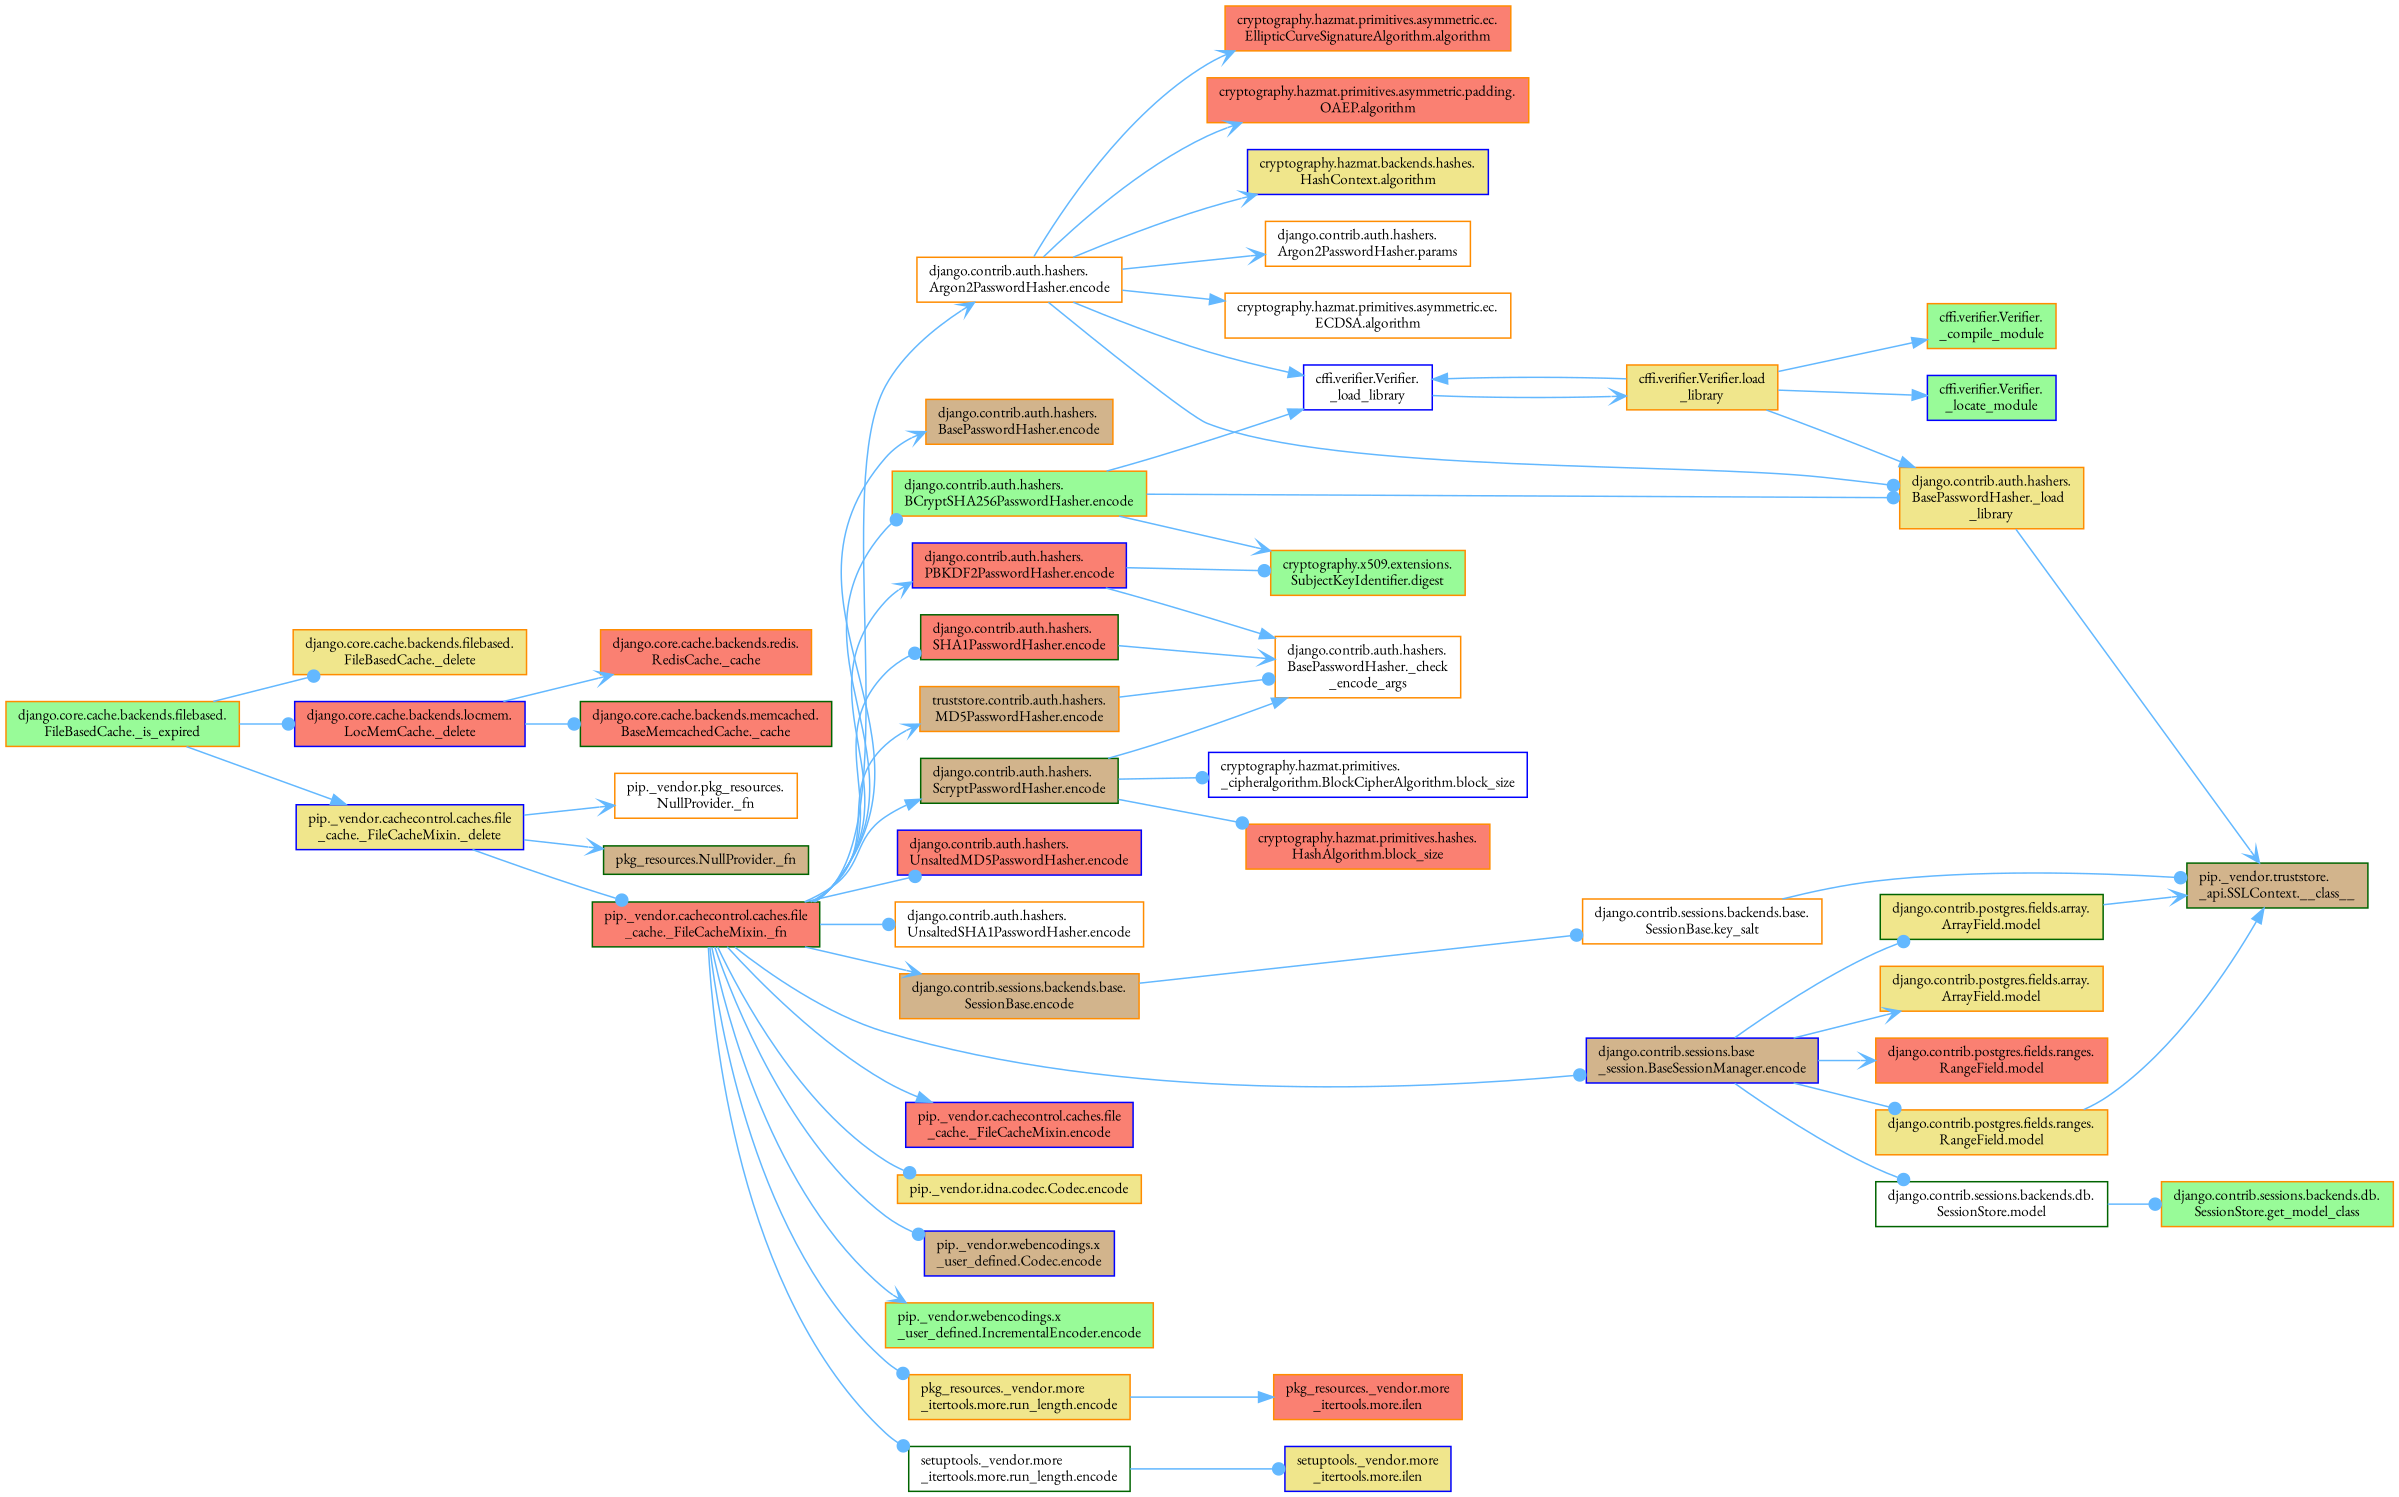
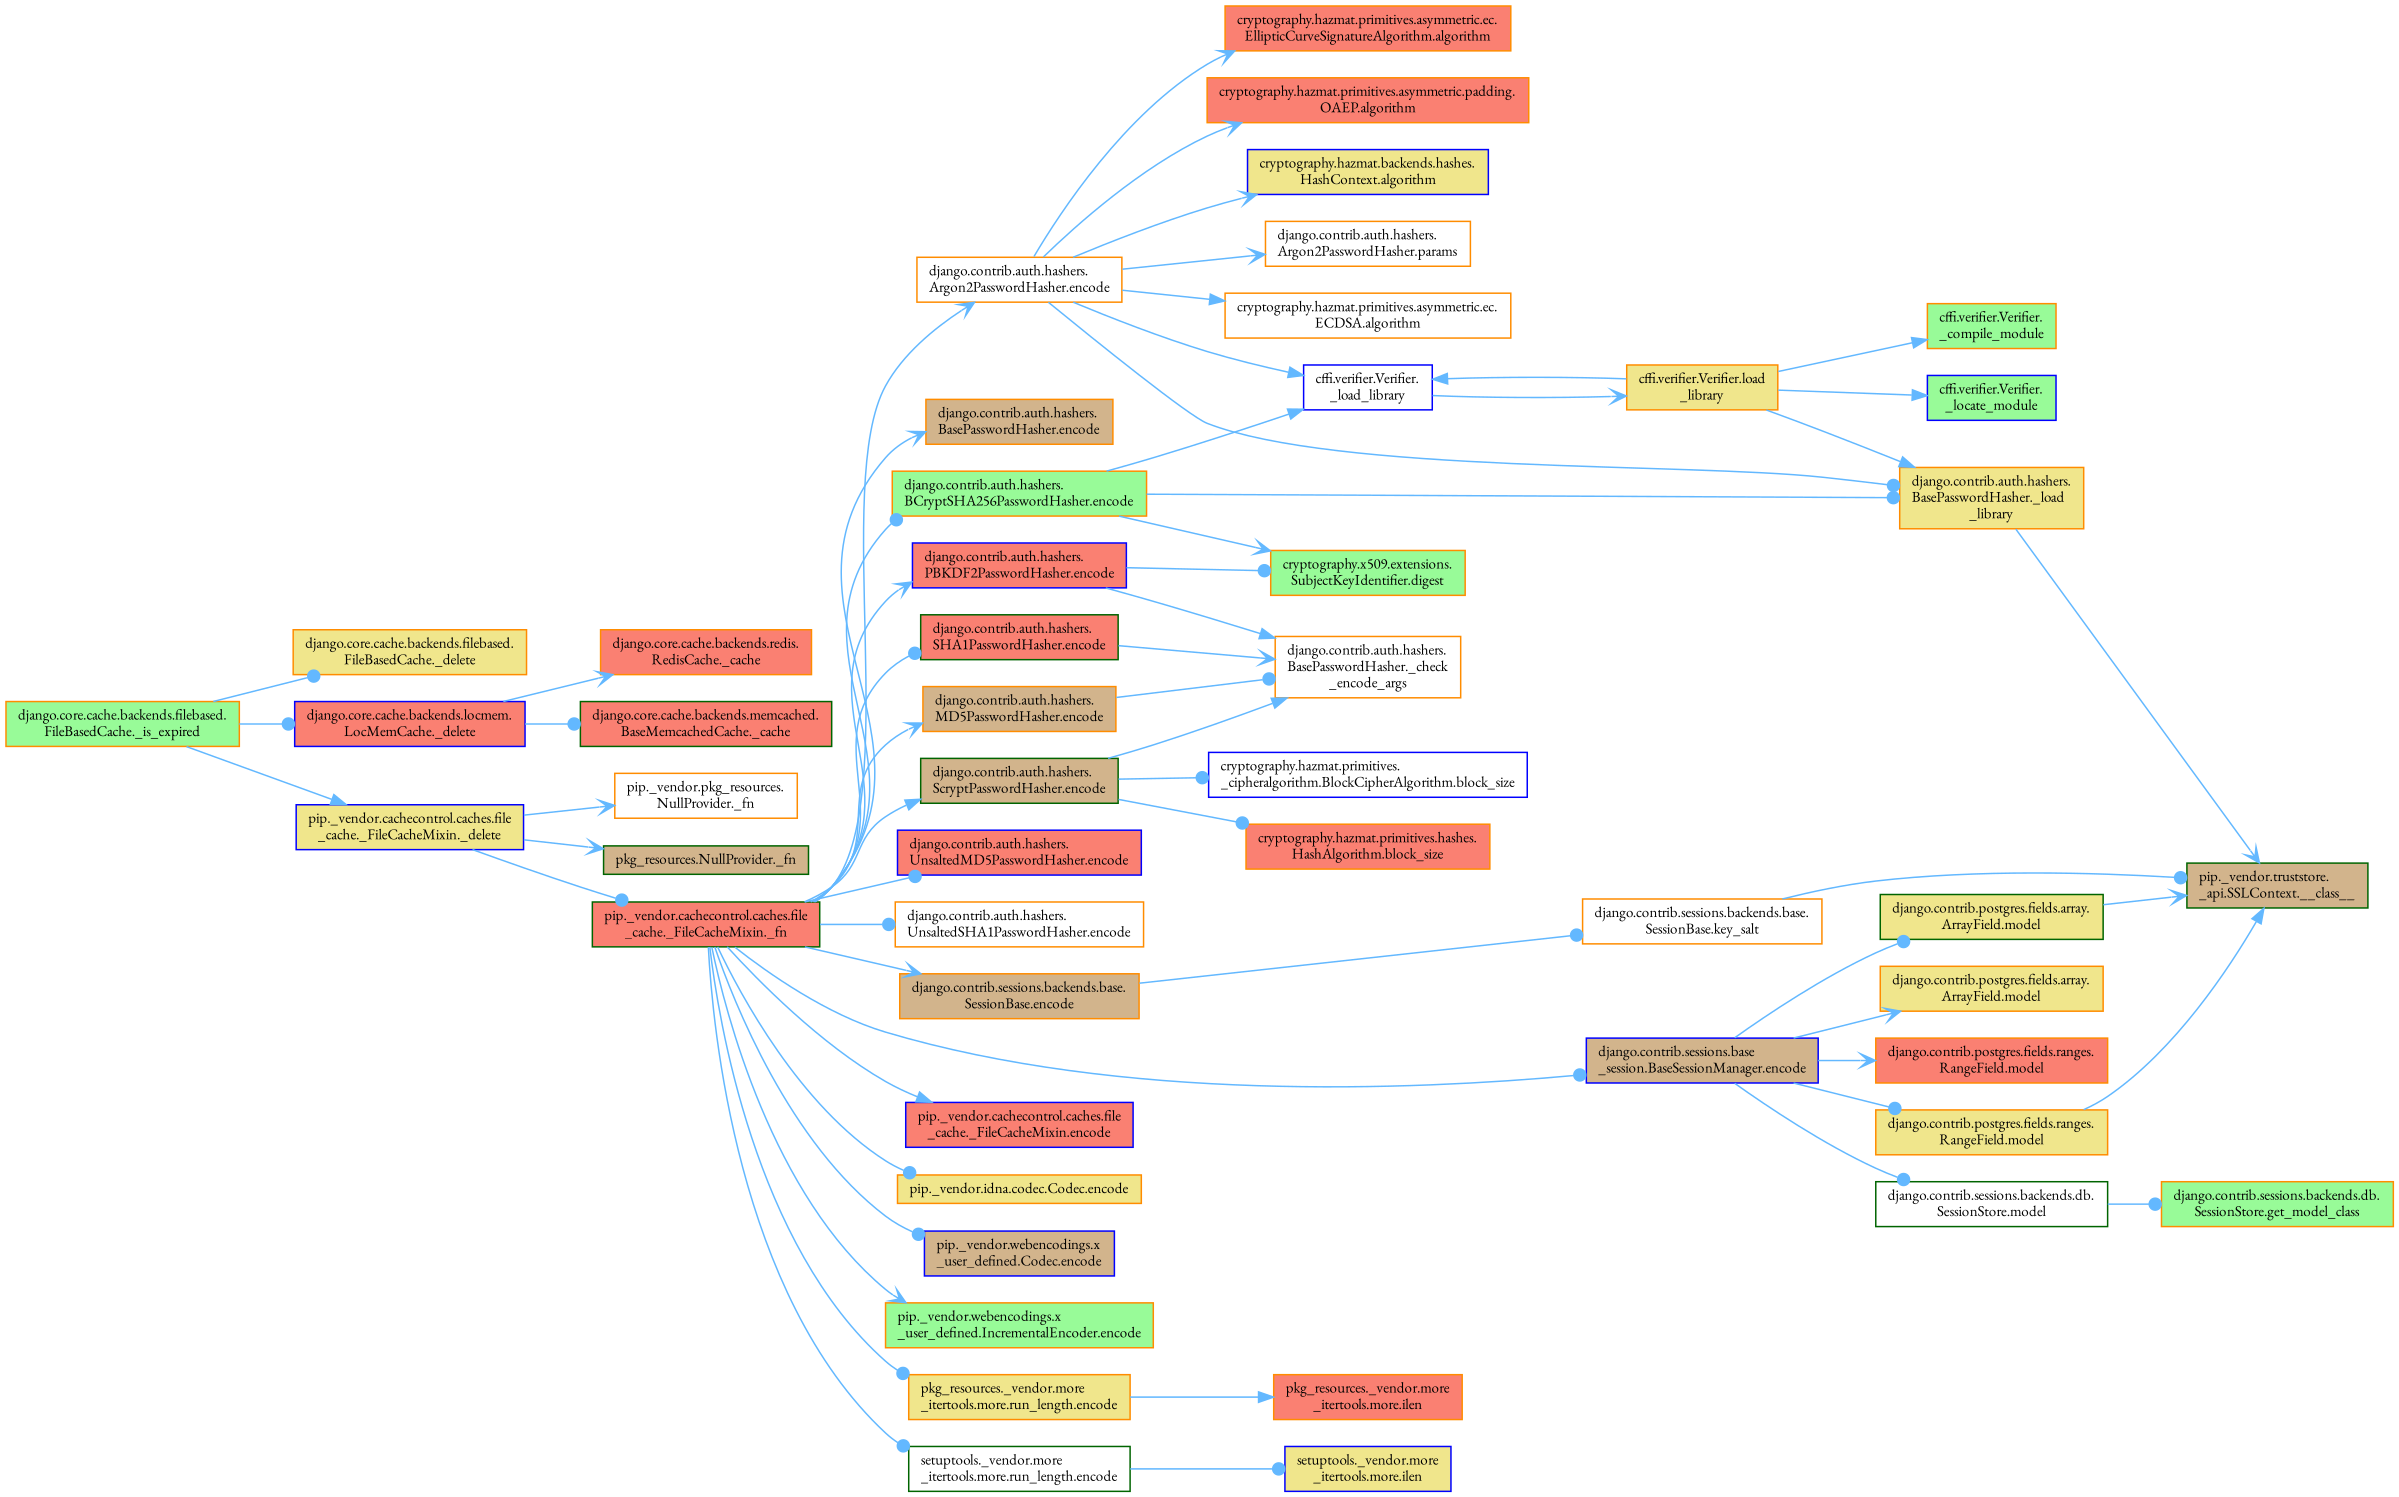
(1019, 709) -> (1019, 709)
